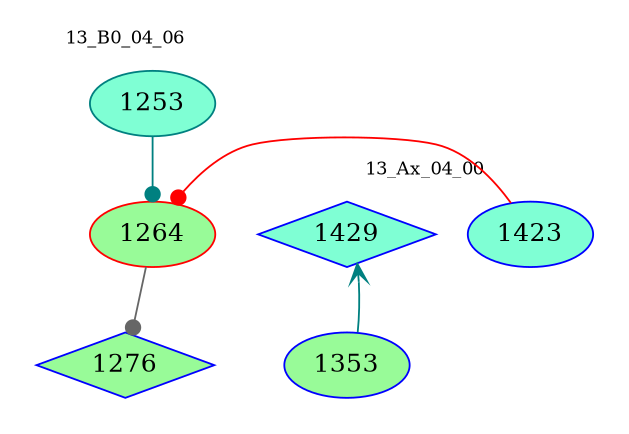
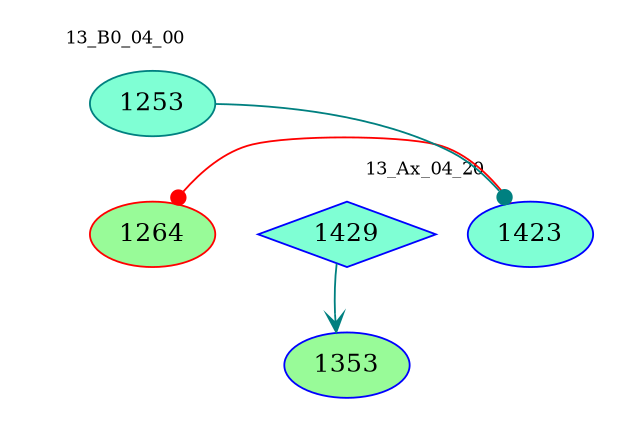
(125, 39) -> (125, 39)
(153, 162) -> (366, 122)
(425, 170) -> (425, 170)
(359, 307) -> (335, 289)
(125, 365) -> none
